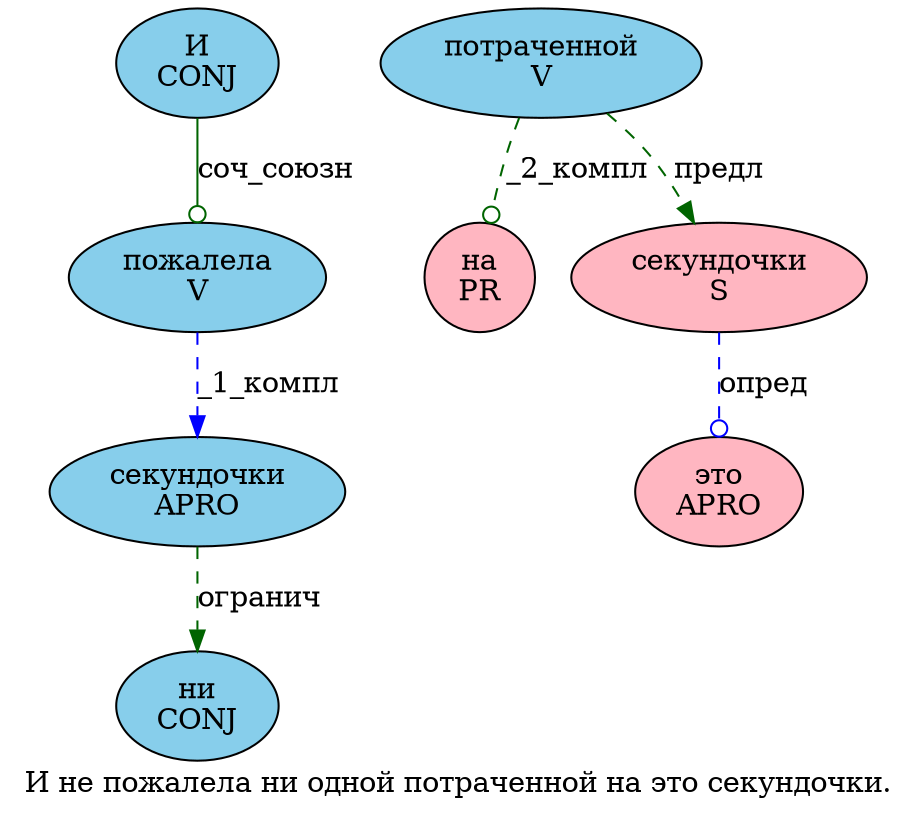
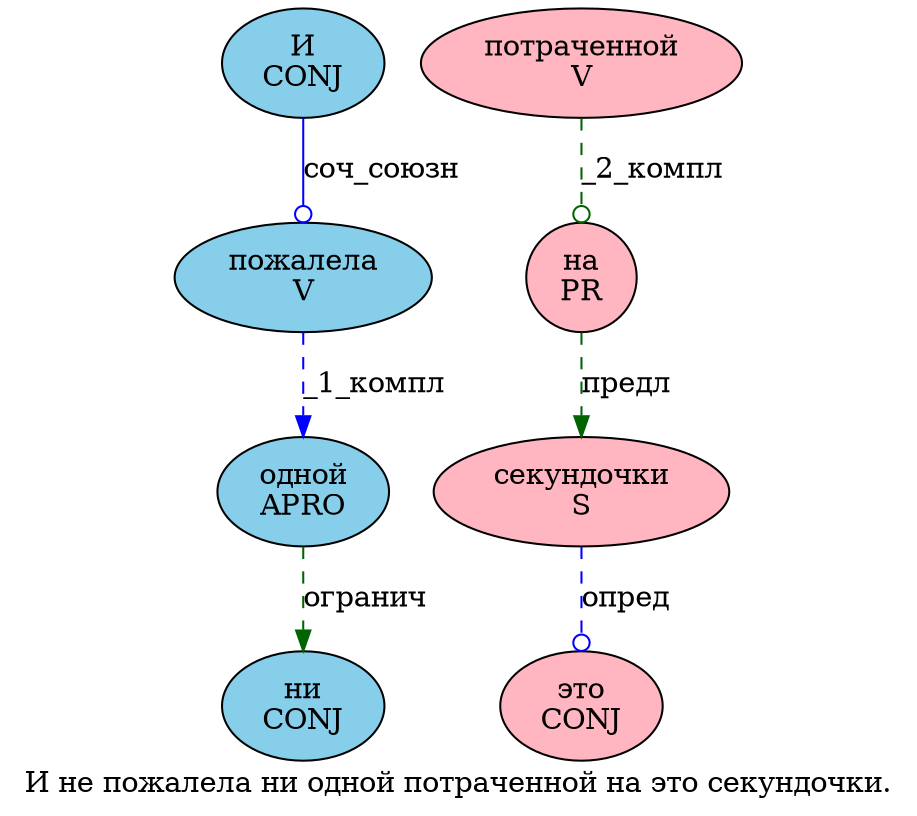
(541, 63) -> (581, 63)
(650, 155) -> (581, 374)
(197, 162) -> (303, 162)
(197, 492) -> (303, 492)
(719, 492) -> (581, 706)
